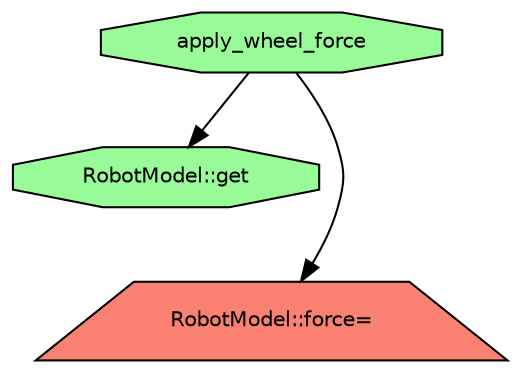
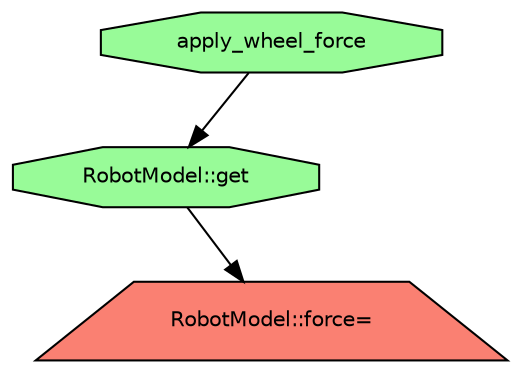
(342, 165) -> (209, 236)
